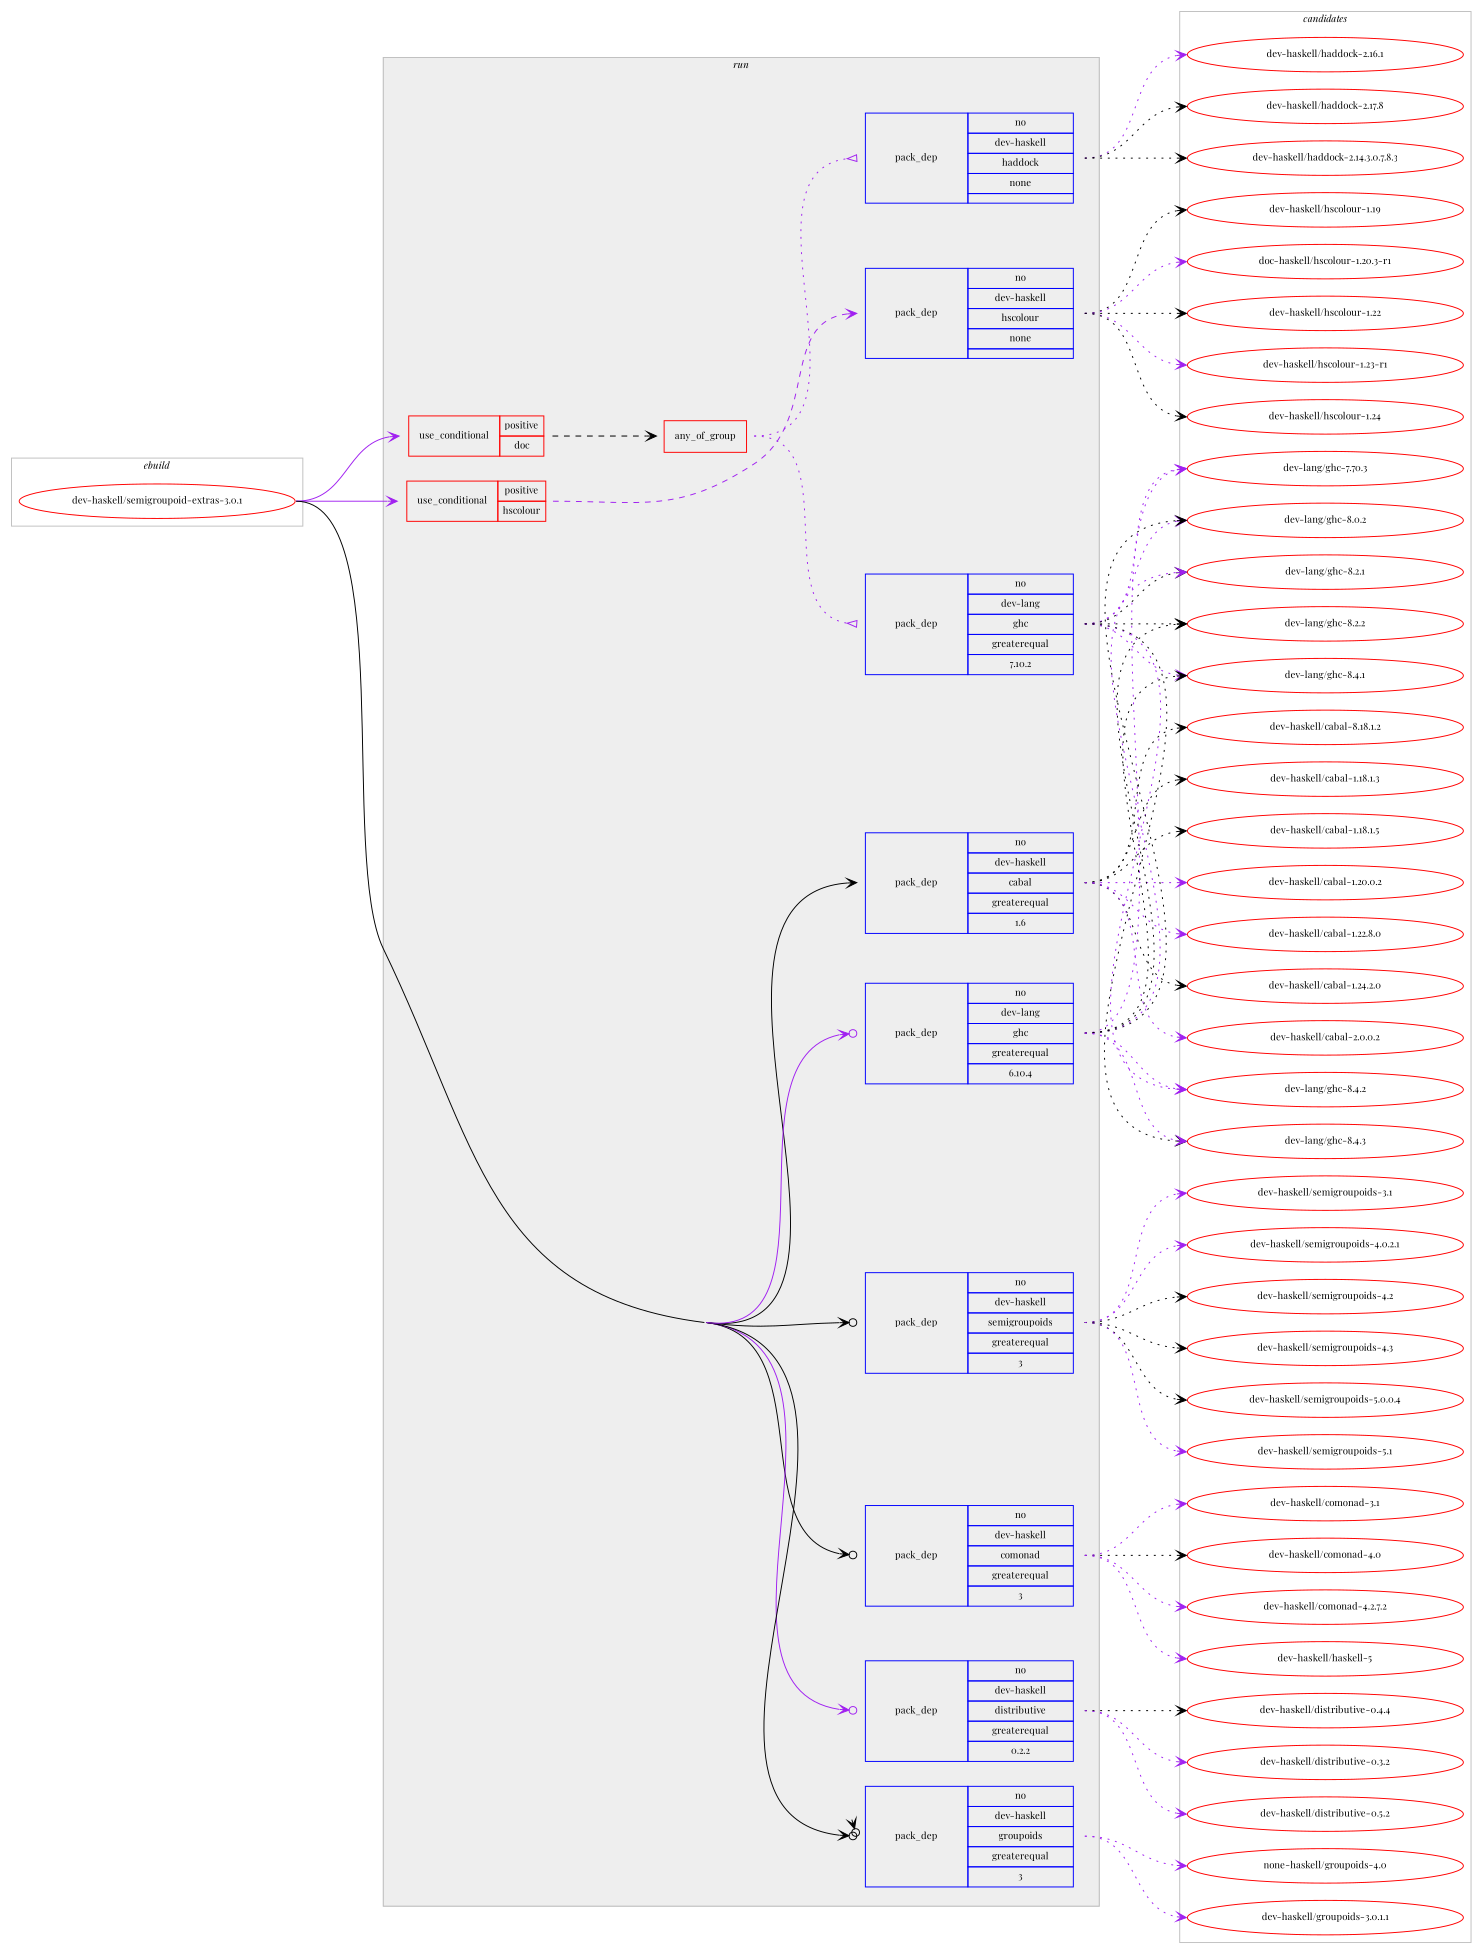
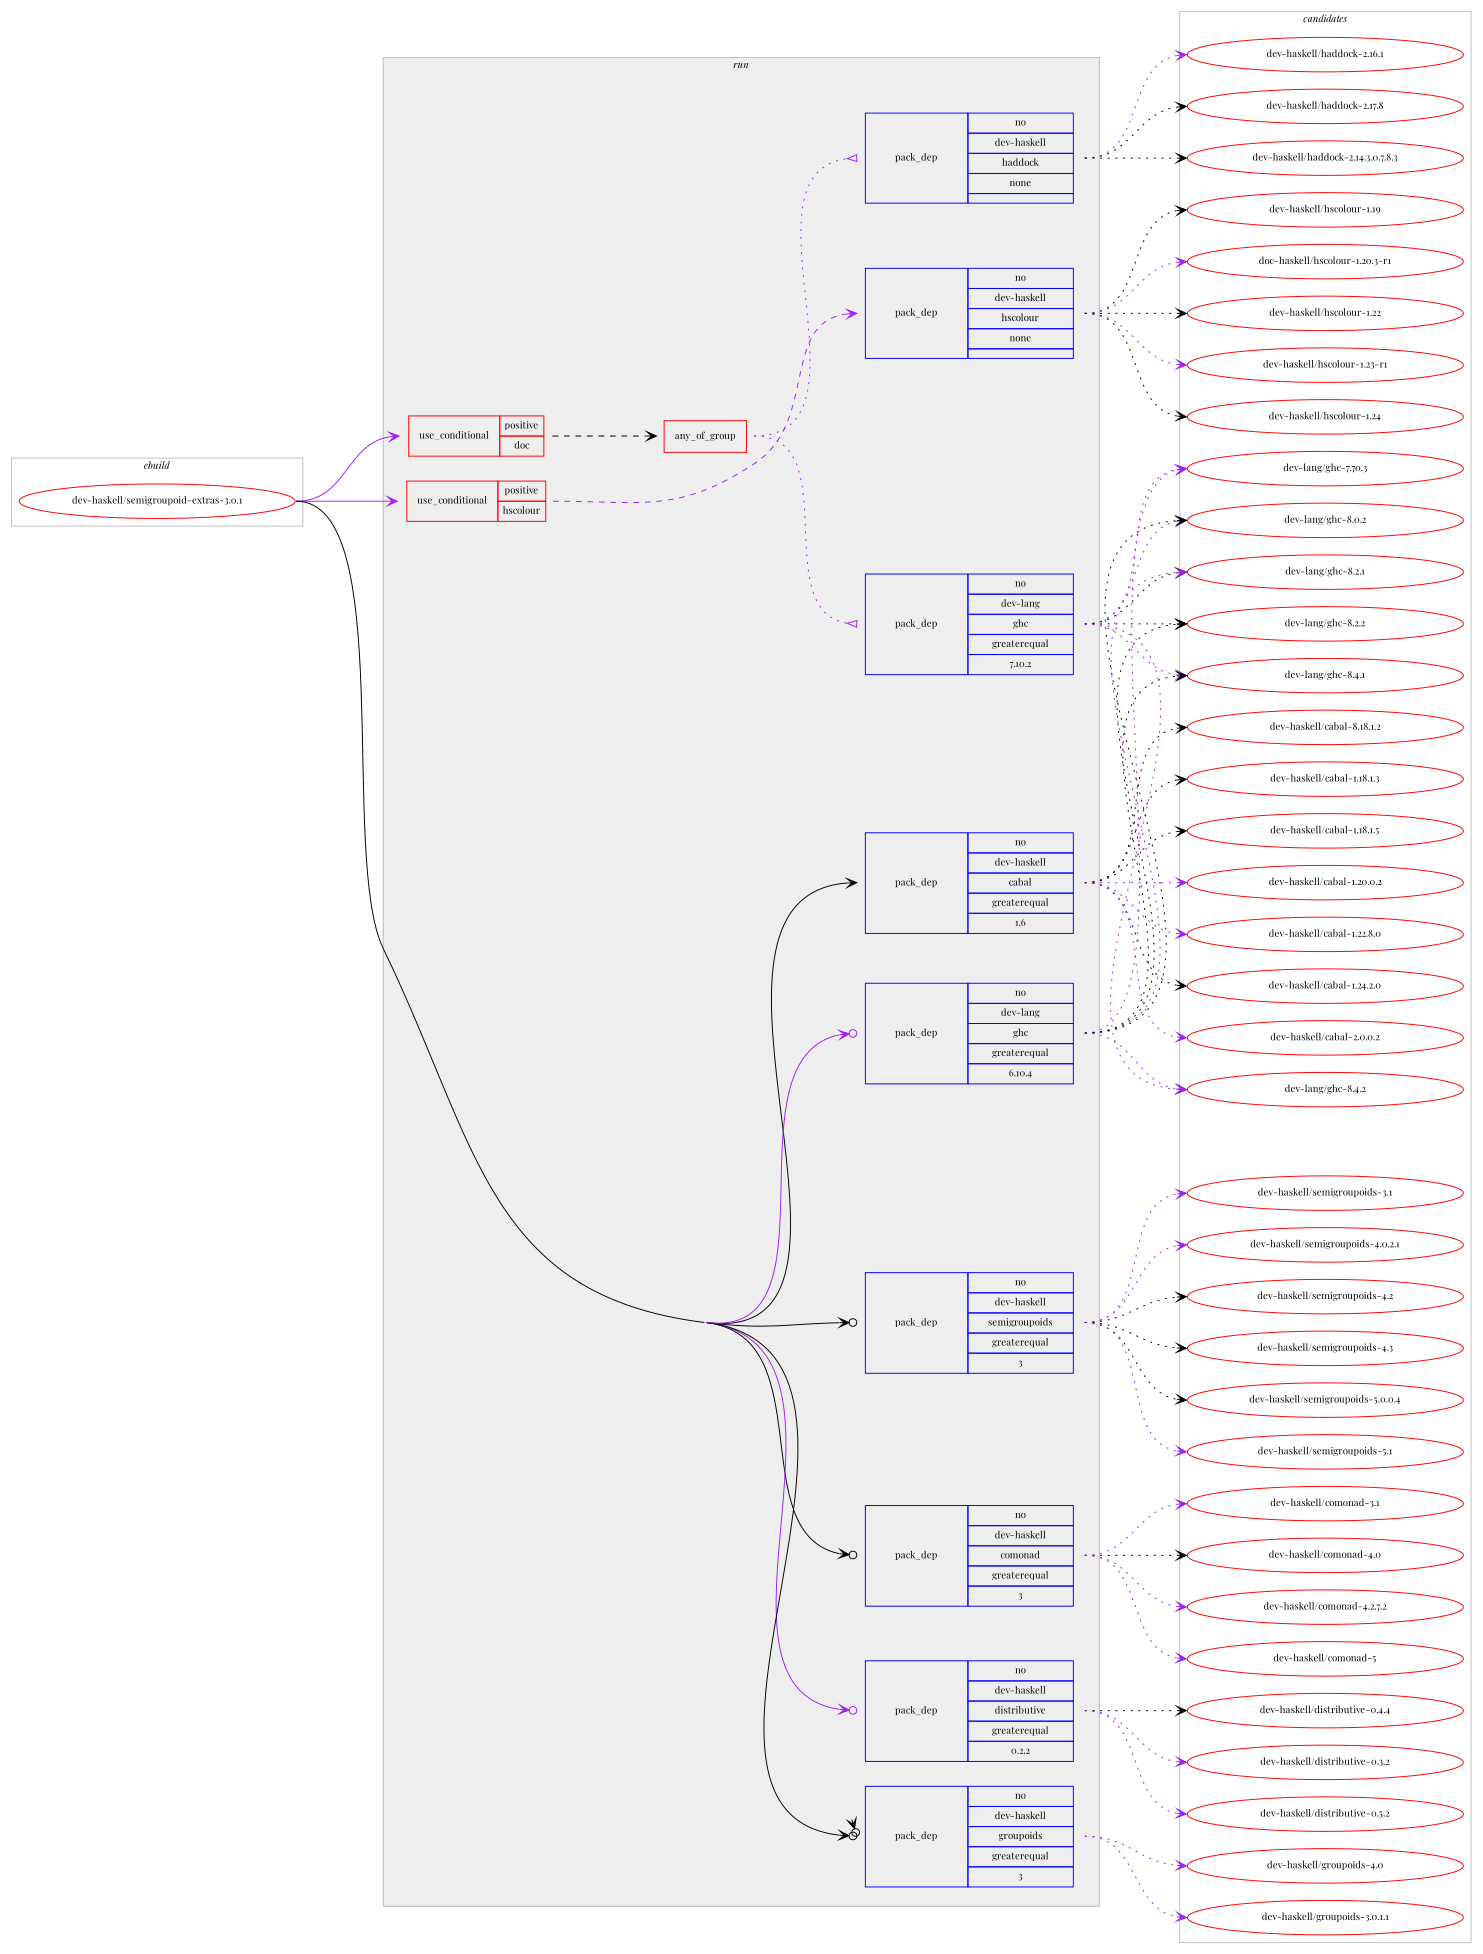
(1325, 1141) -> none
(1325, 1659) -> (1325, 1659)
(1325, 1866) -> (1325, 1866)
